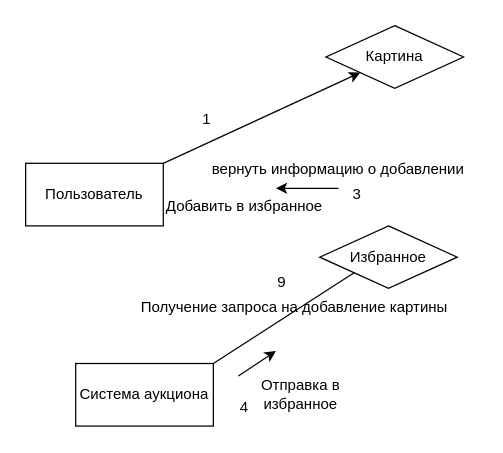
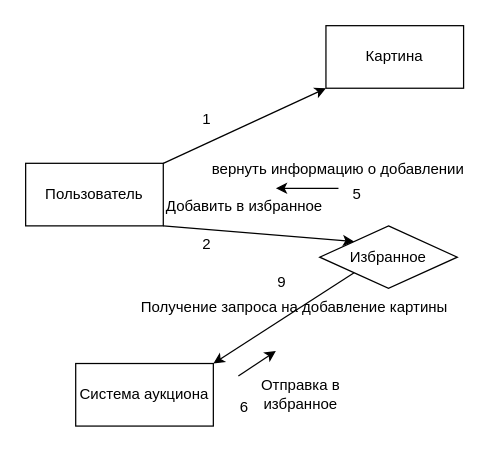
(394, 57) -> (394, 57)
(357, 194) -> (357, 194)
none -> (254, 233)
none -> (207, 244)
(219, 359) -> (221, 358)
(244, 407) -> (244, 407)
